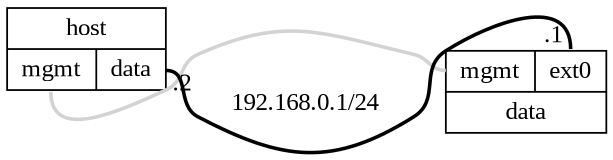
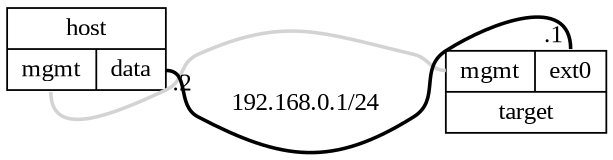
(526, 111) -> (526, 111)
